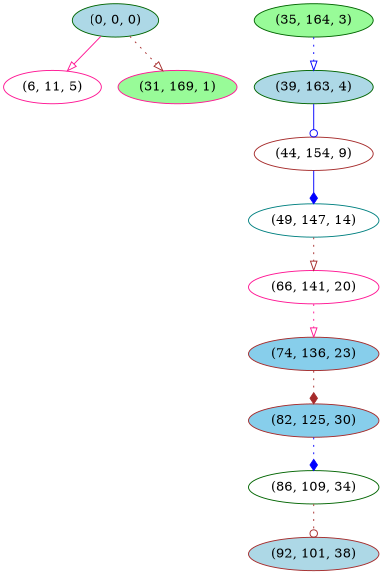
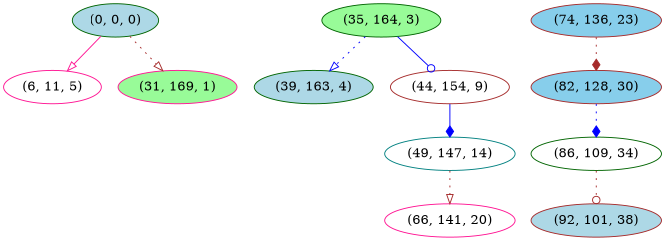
(314, 117) -> (413, 51)
(314, 316) -> none
(314, 421) -> (596, 87)
